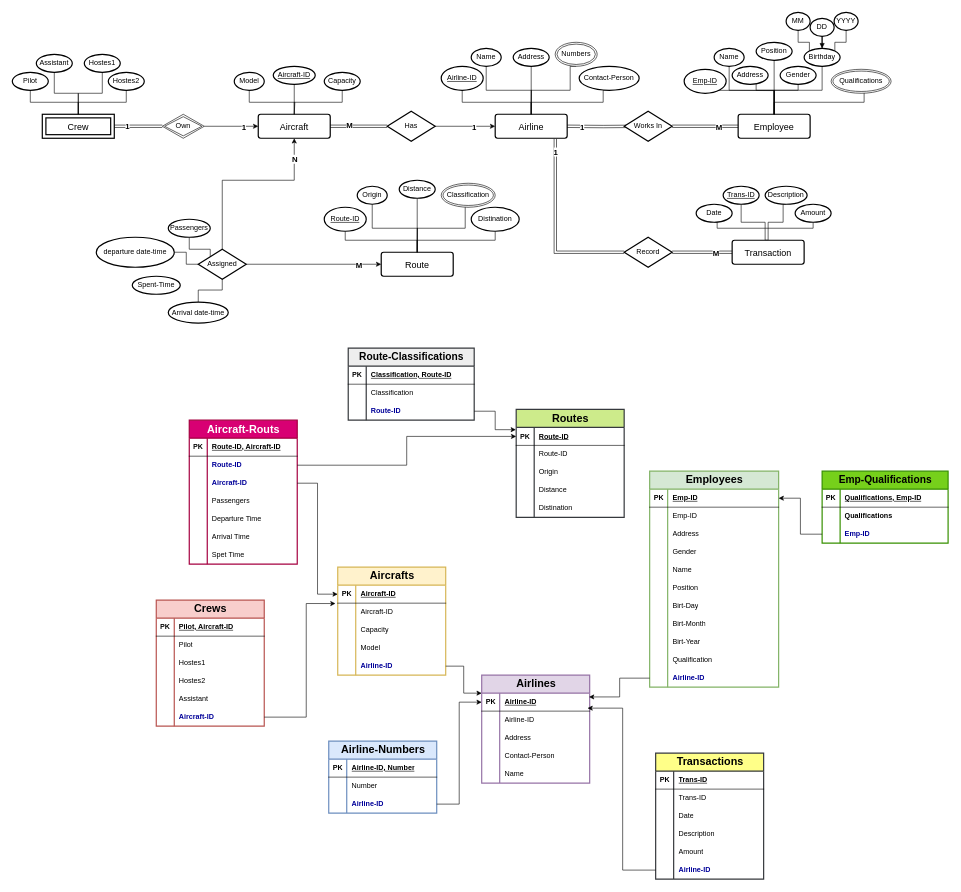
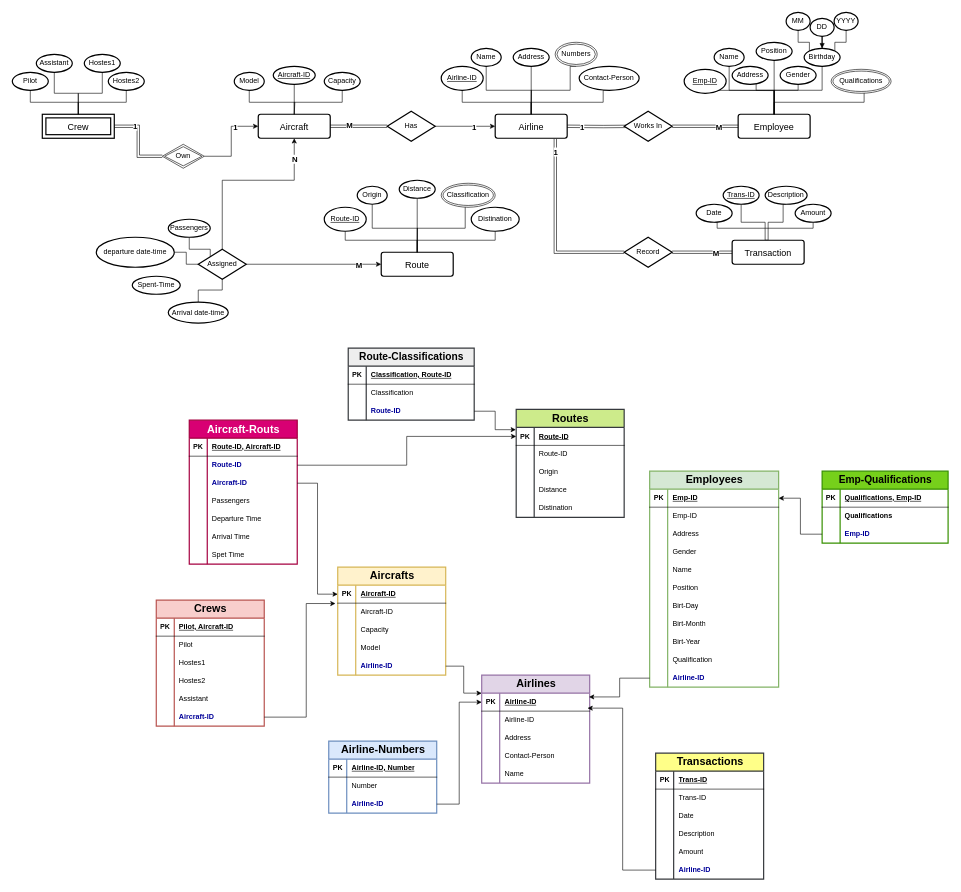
(183, 126) -> (183, 156)
